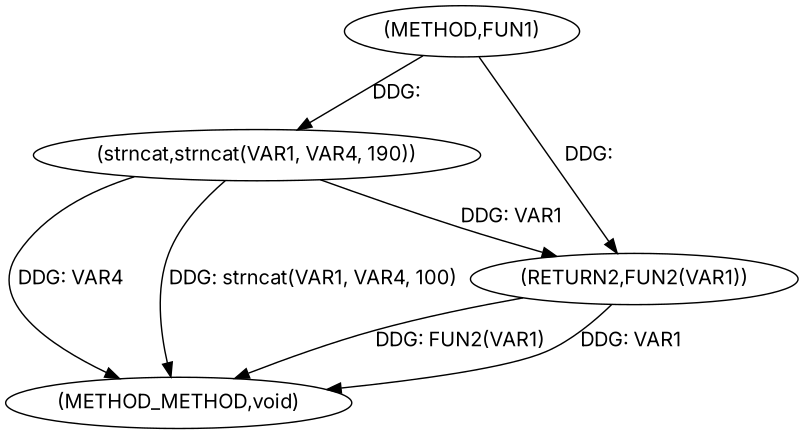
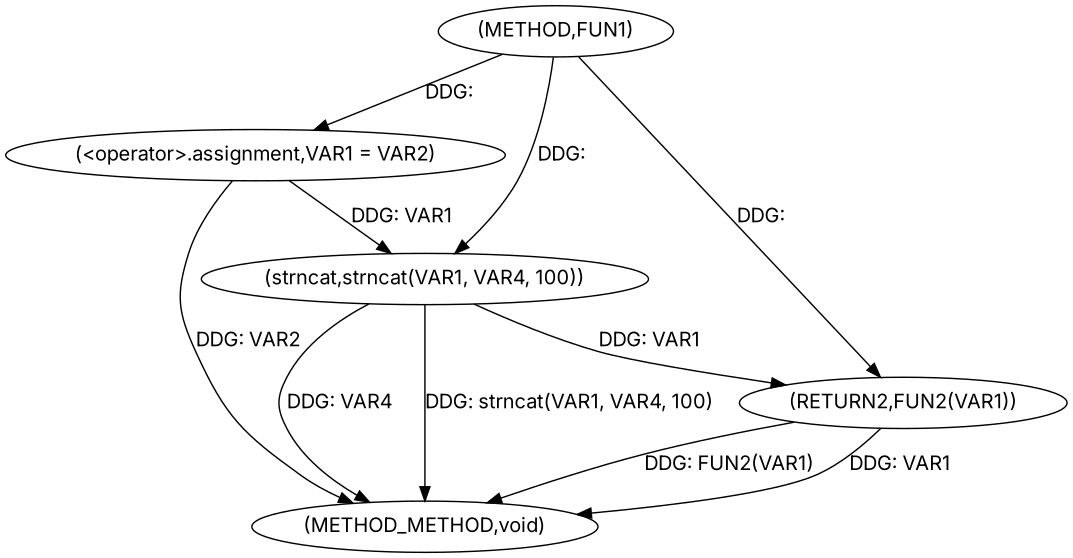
none -> (256, 155)
(257, 155) -> (425, 279)
